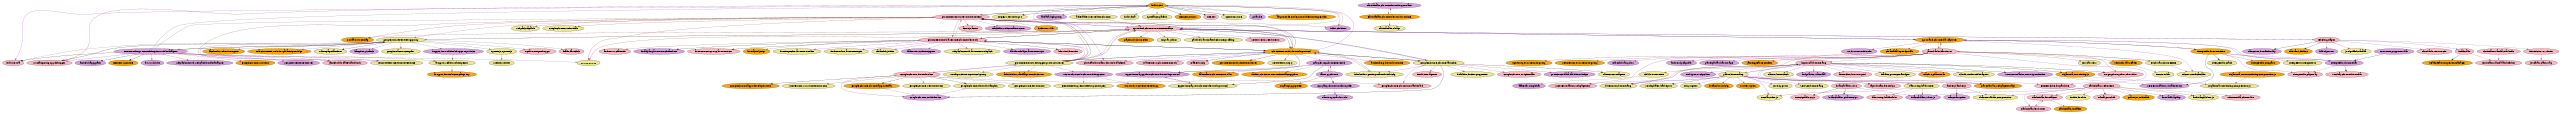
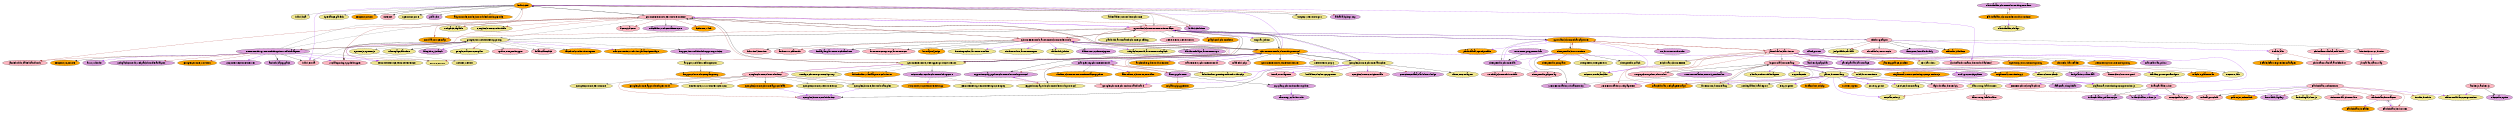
(306, 56) -> none
none -> (1799, 74)
